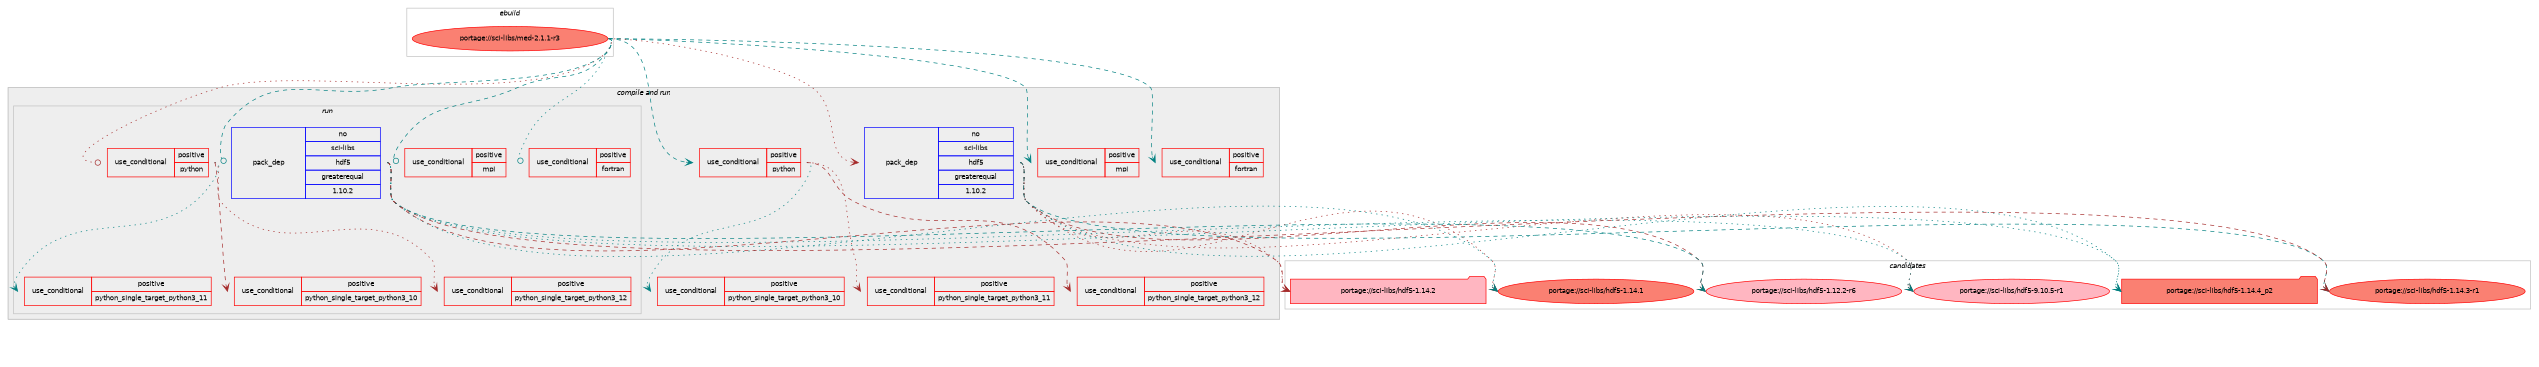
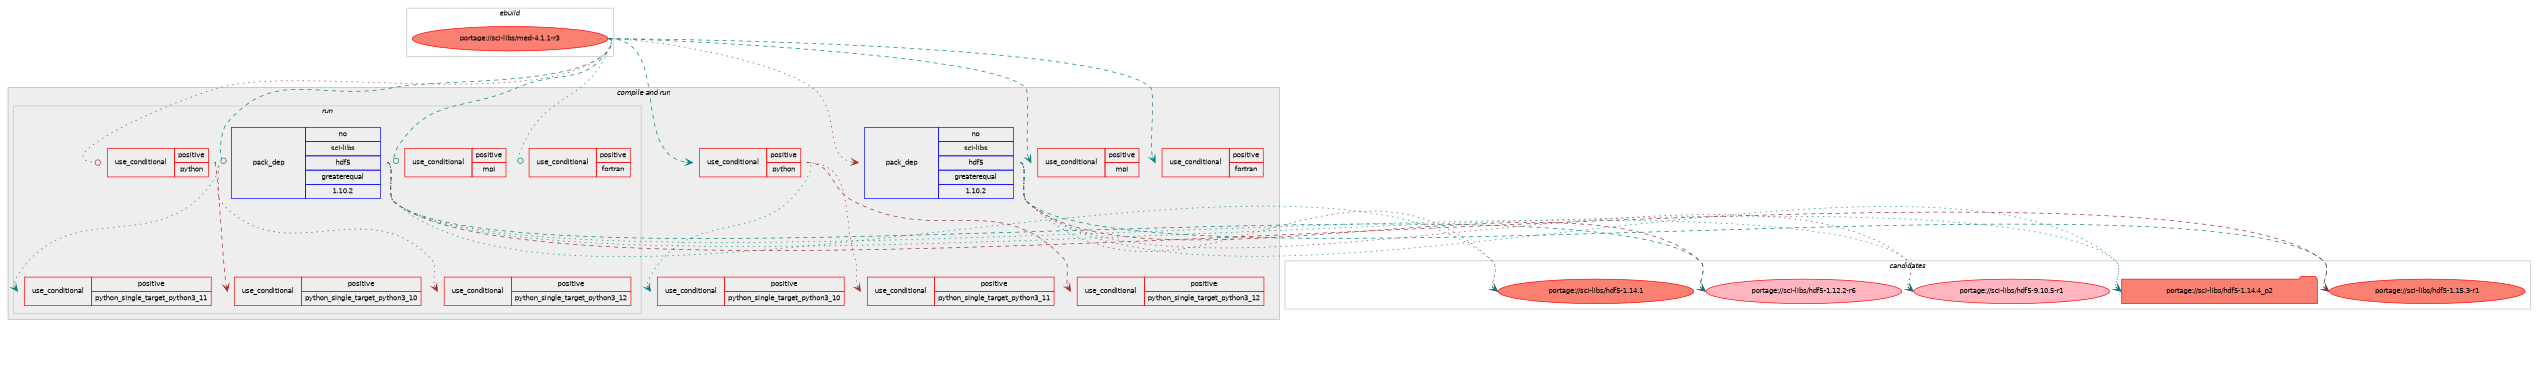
(510, 39) -> (510, 39)
(1388, 291) -> none
(2427, 291) -> (2427, 291)
